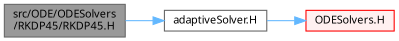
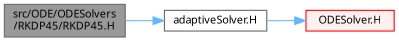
(350, 21) -> (350, 21)
